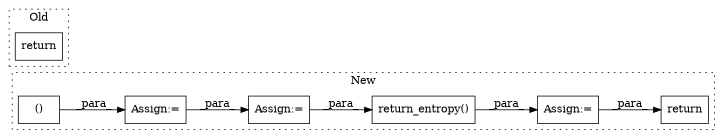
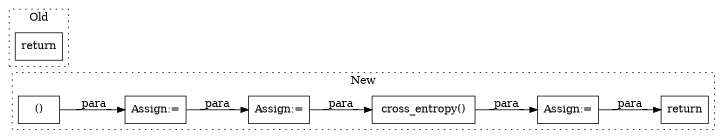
(424, 110) -> (424, 110)
